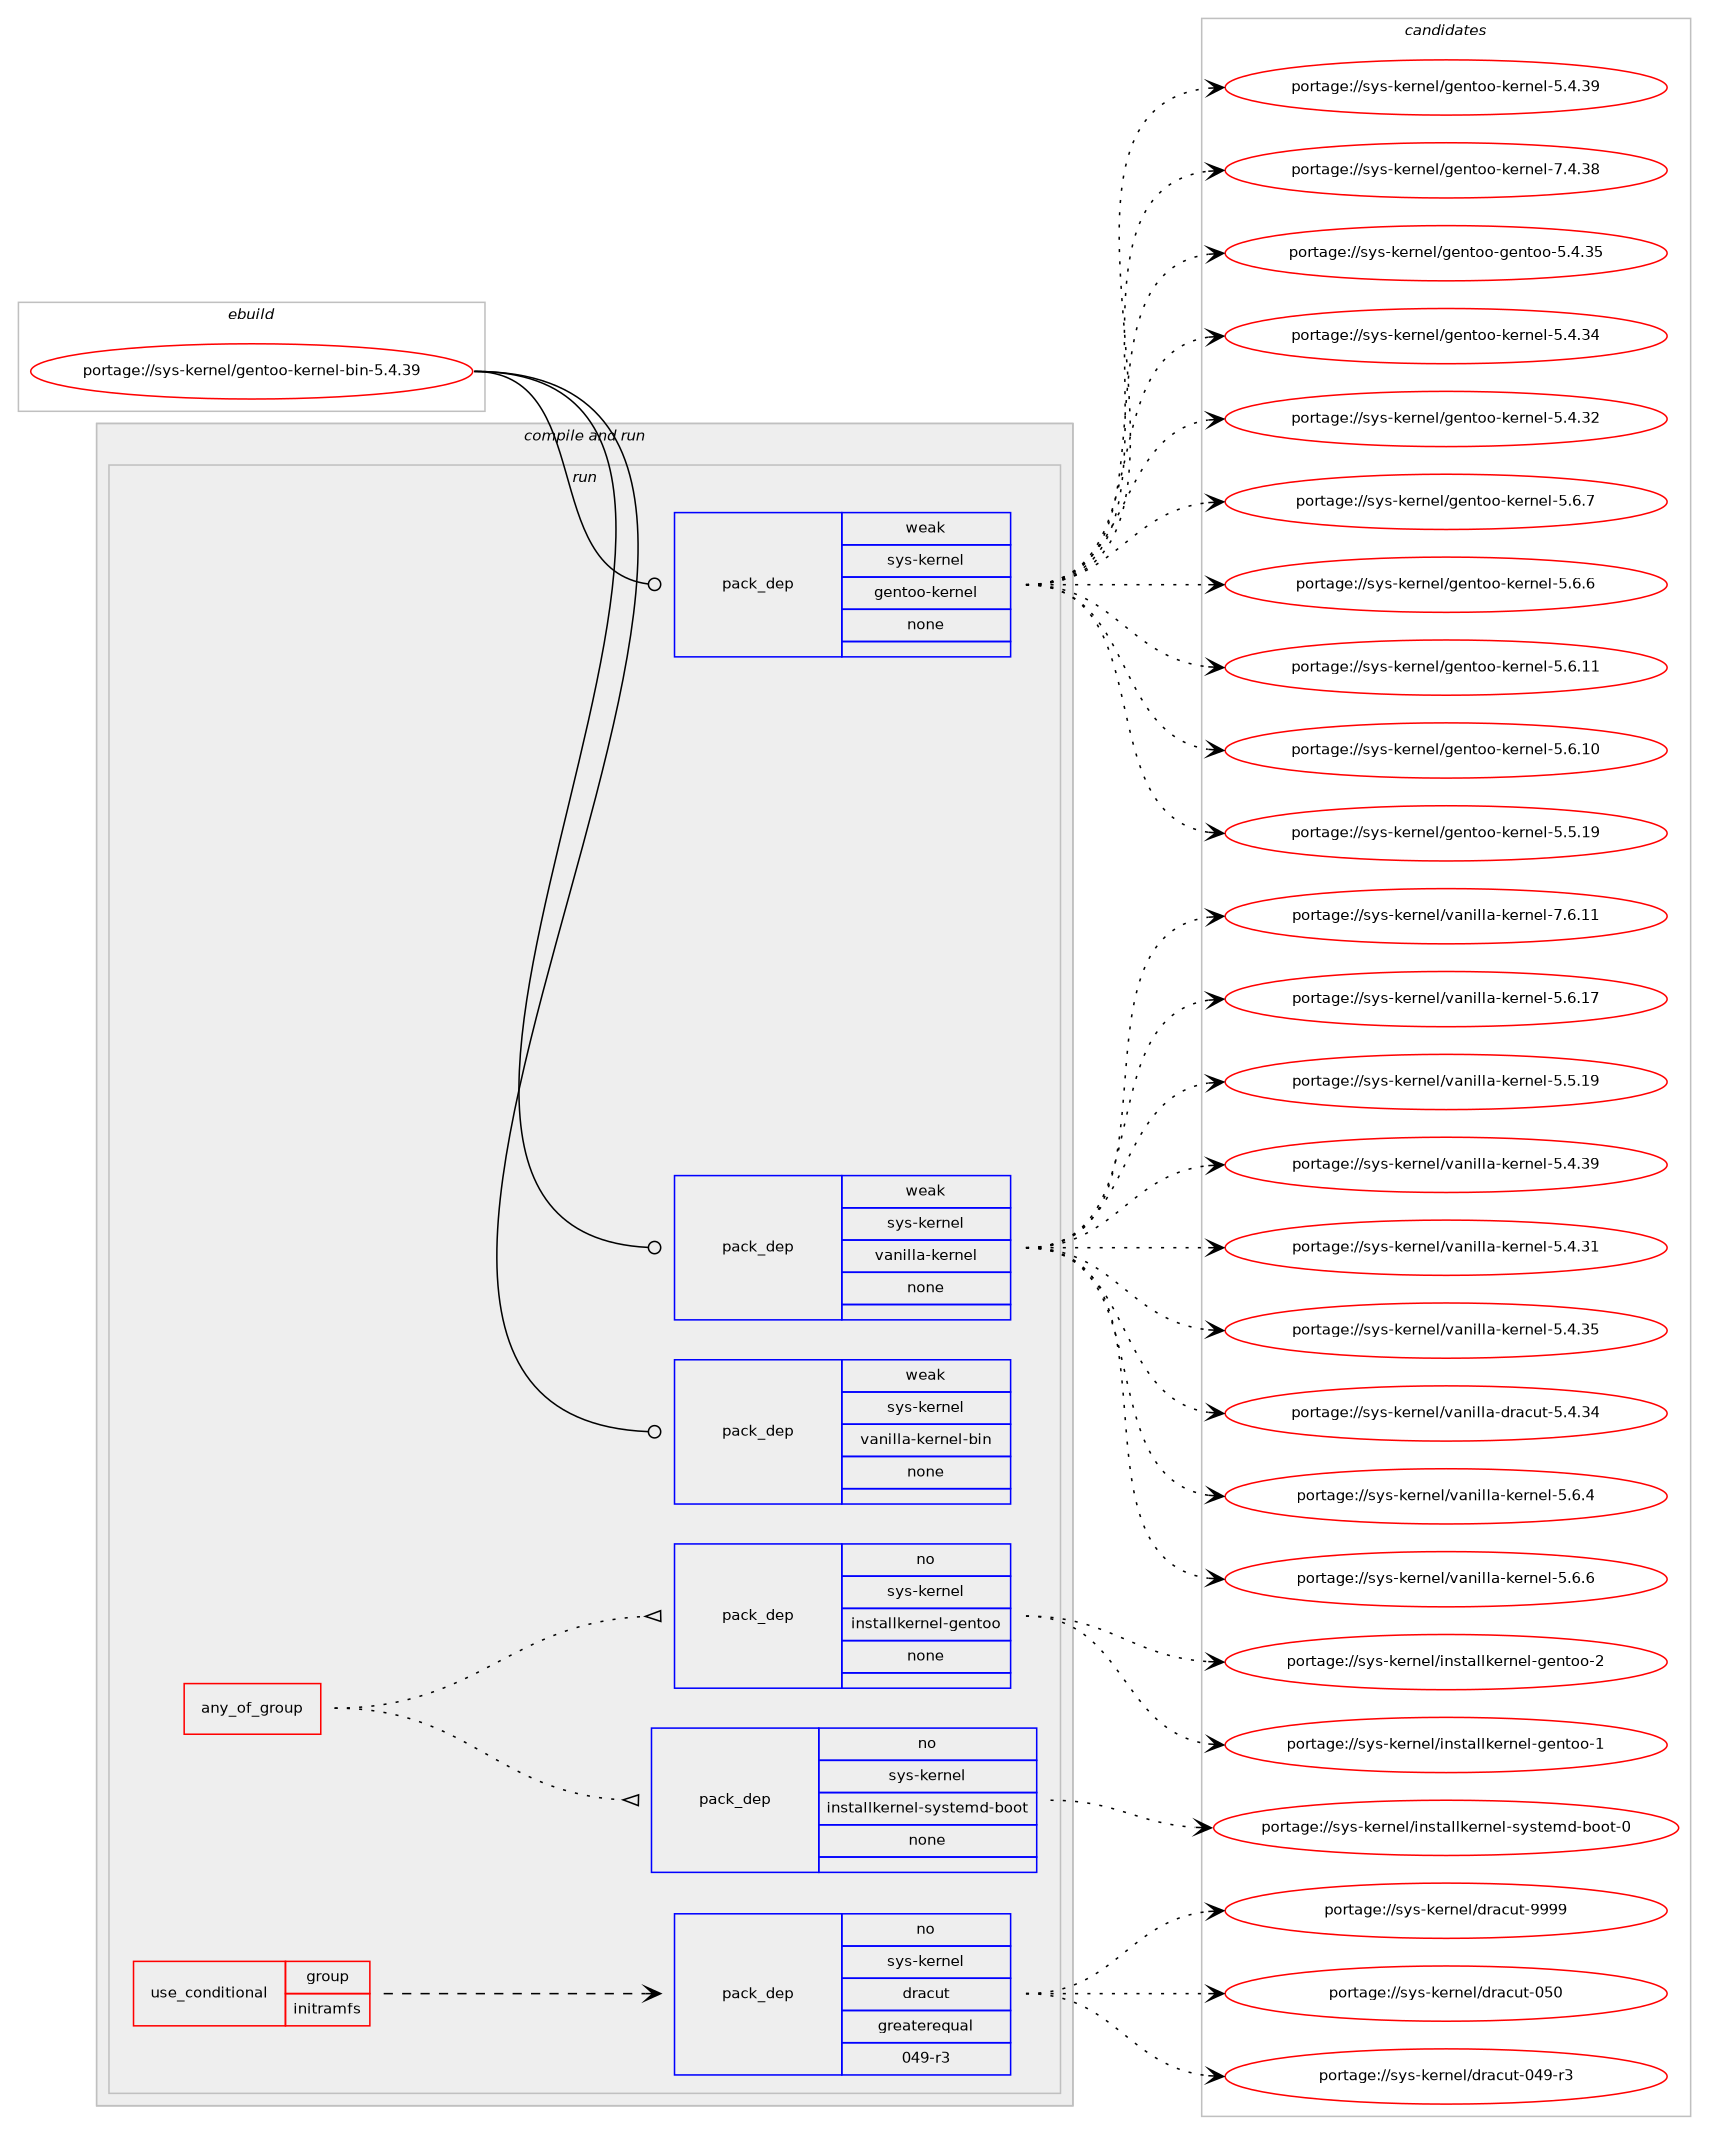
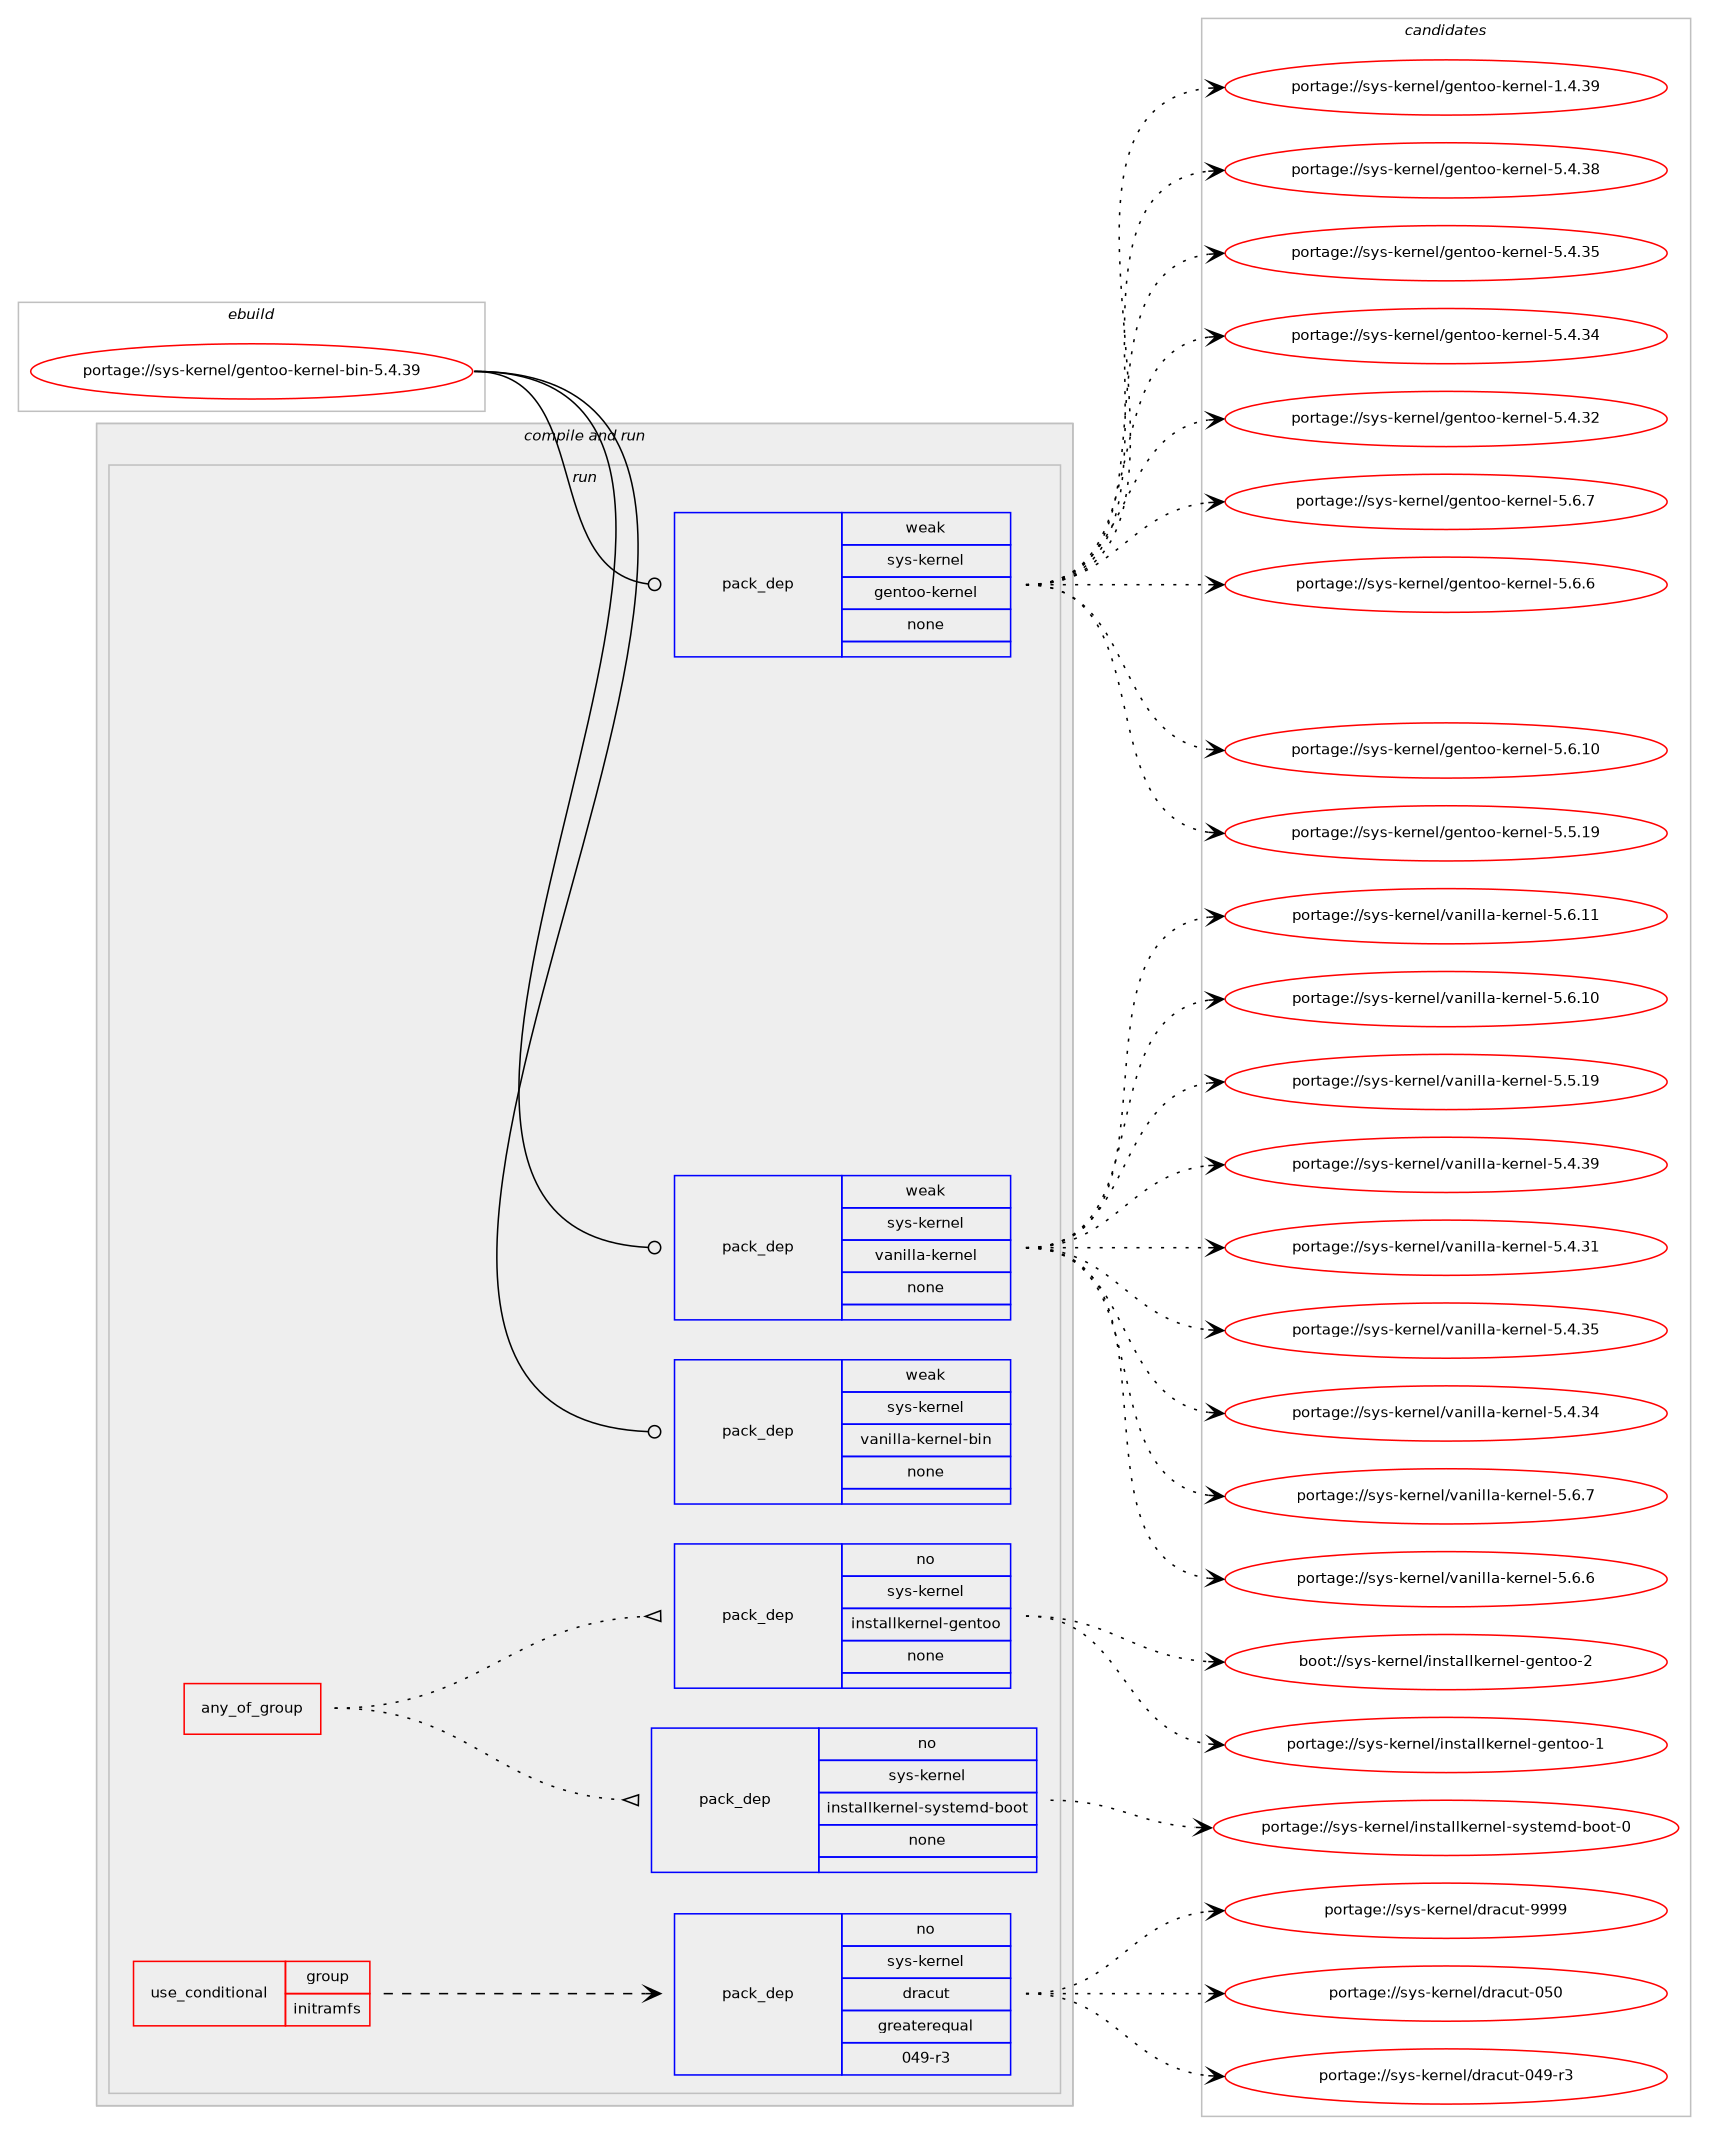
(1446, 87) -> (1446, 87)
(1446, 170) -> (1446, 170)
(1446, 253) -> (1446, 253)
(1446, 668) -> none
(1446, 916) -> (1446, 916)
(1446, 999) -> (1446, 999)
(1446, 1413) -> (1446, 1413)
(1446, 1496) -> (1446, 1496)
(1446, 1662) -> (1446, 1662)
